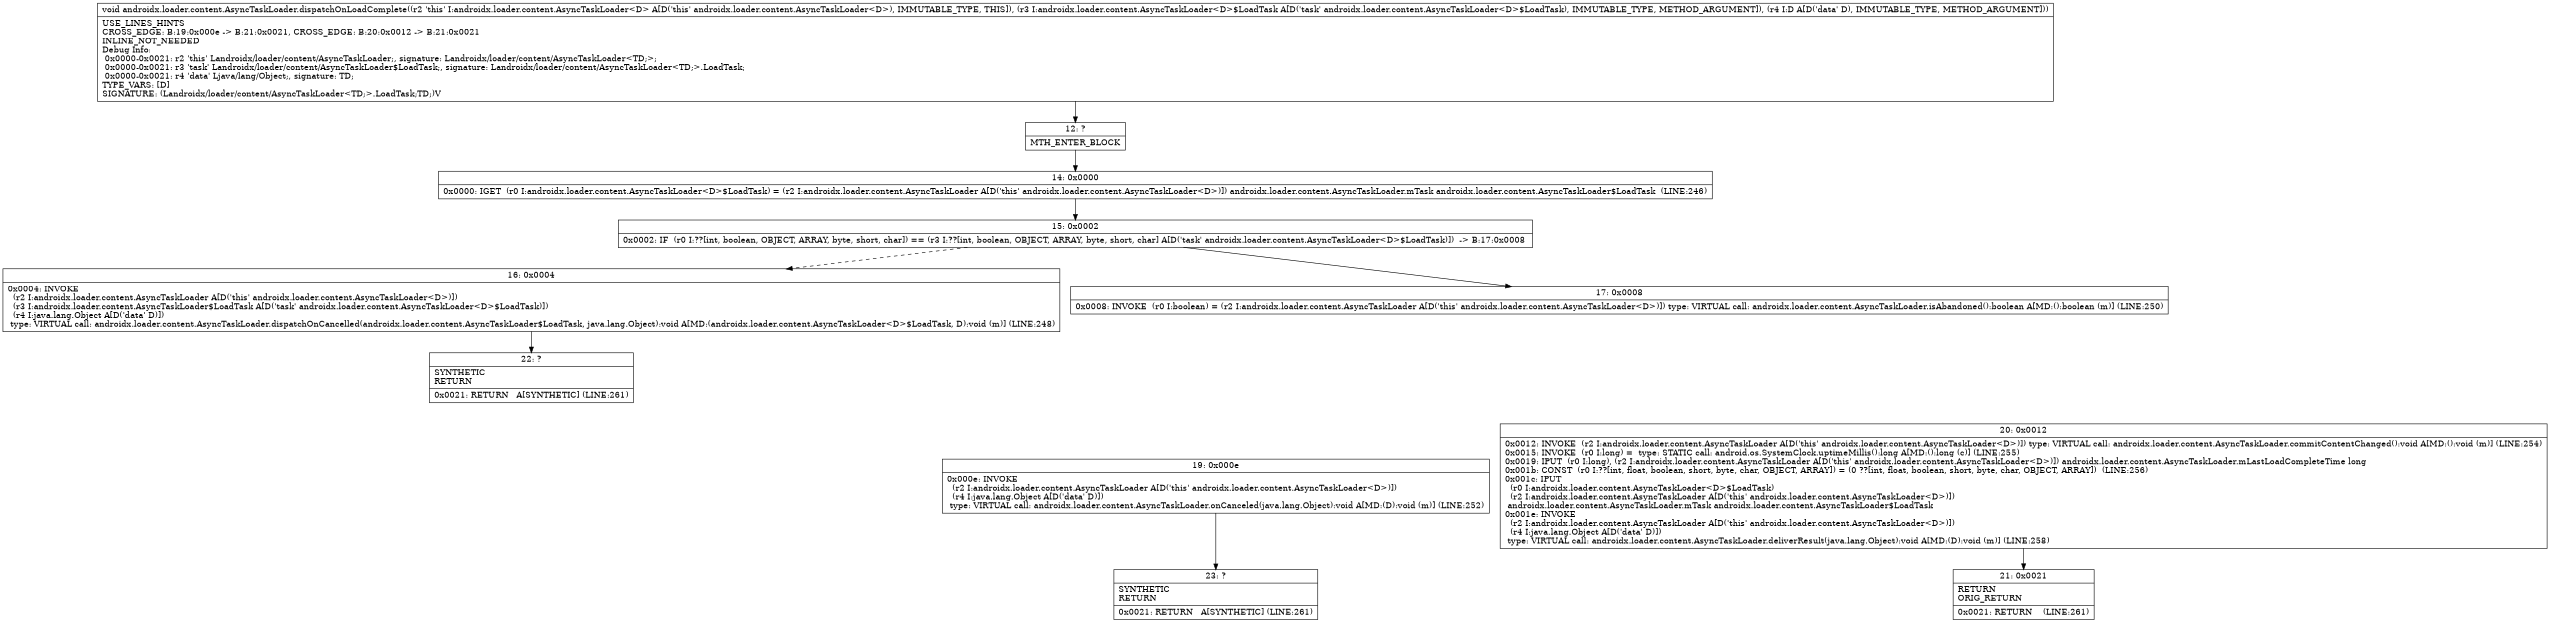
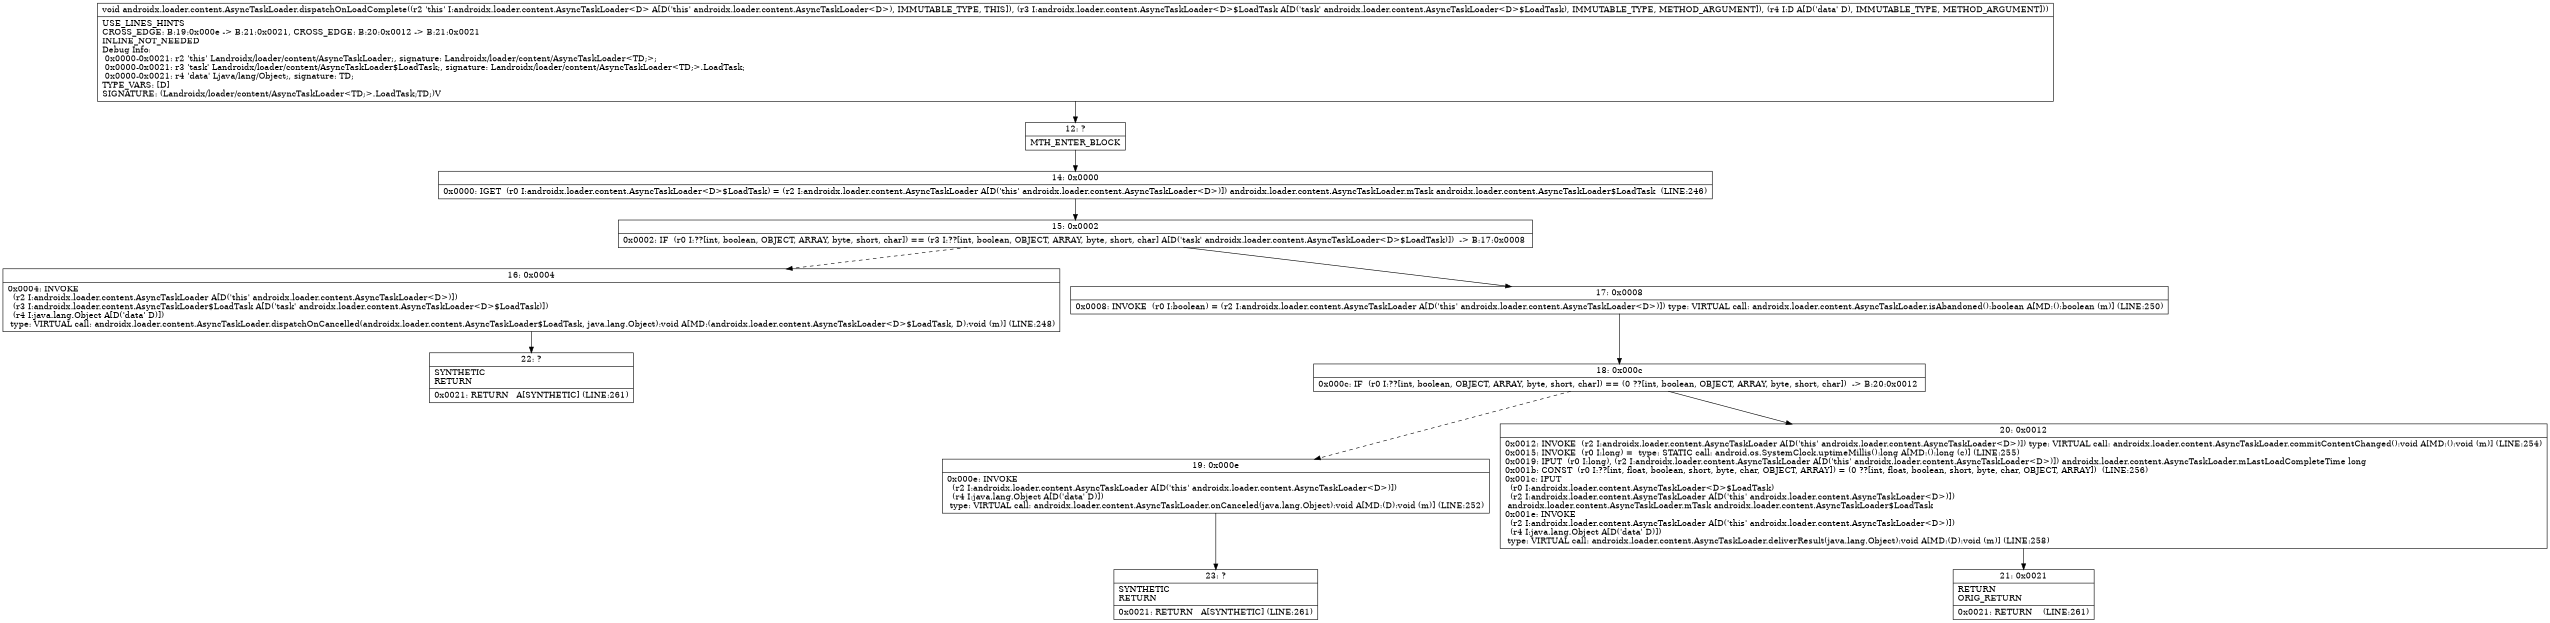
none -> (1619, 378)
